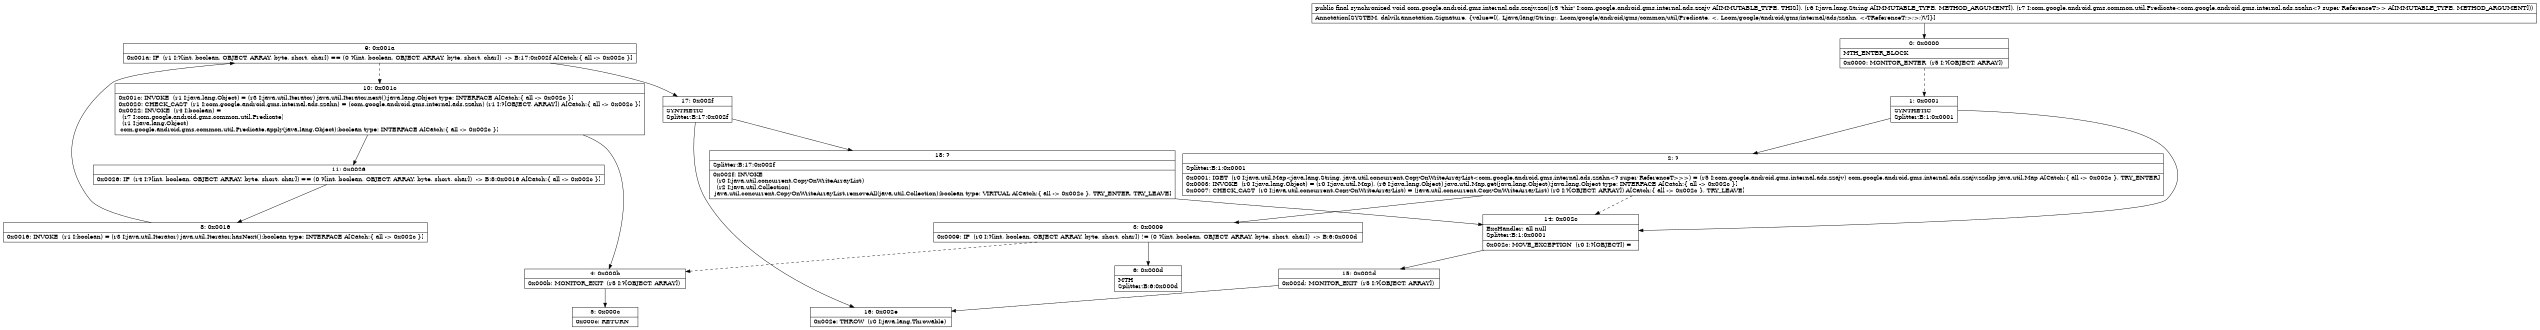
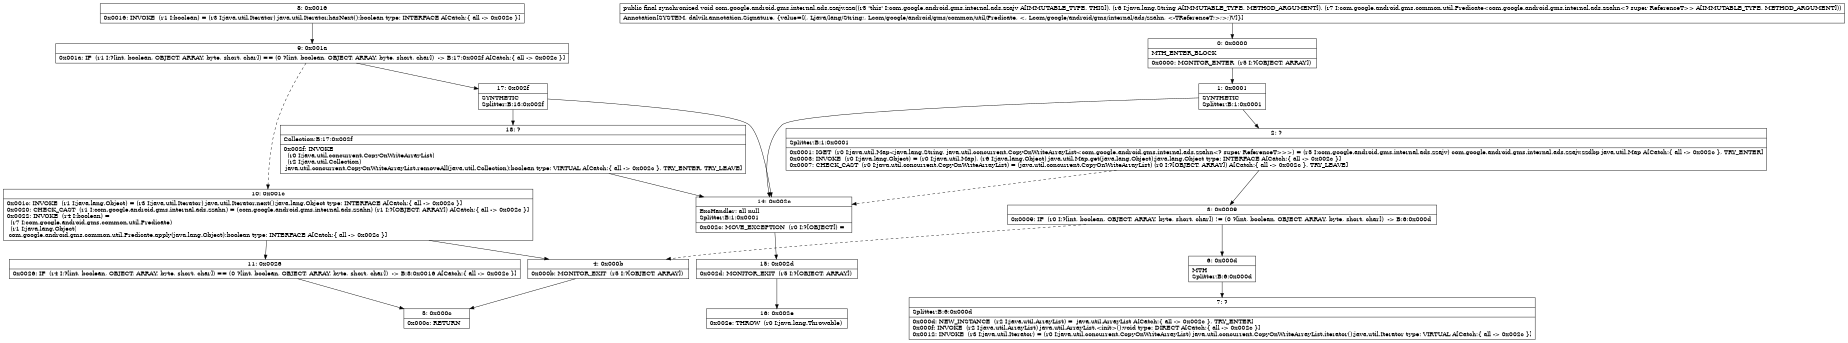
(1924, 80) -> (1232, 74)
(697, 117) -> (513, 104)
(744, 165) -> (318, 140)
(284, 203) -> (349, 293)
(739, 239) -> (685, 111)
none -> (1222, 319)
